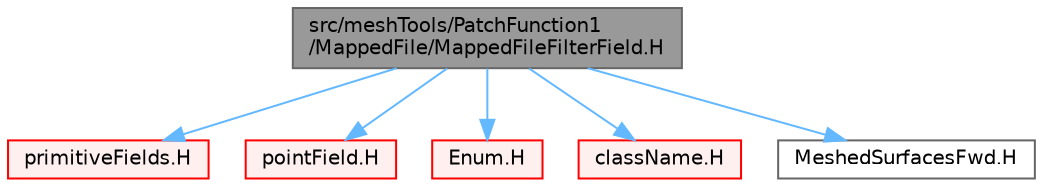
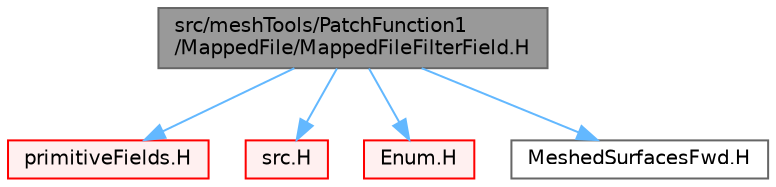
(321, 159) -> (287, 159)
(660, 159) -> none
